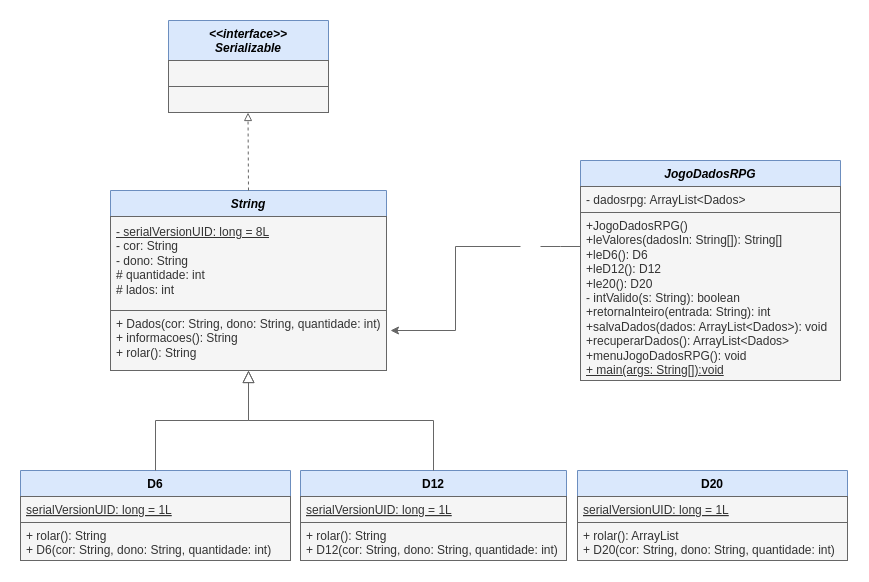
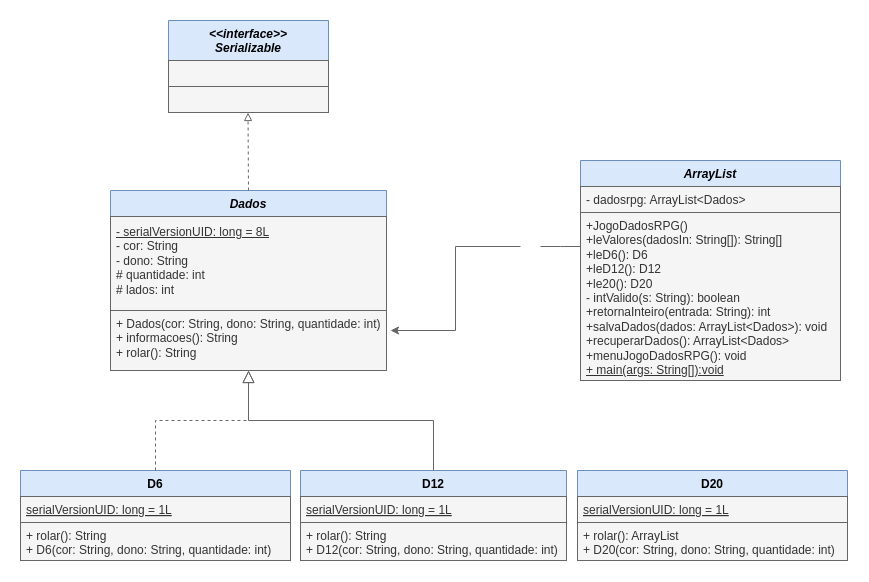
(710, 174) -> (710, 174)
(248, 204) -> (248, 204)
(177, 421) -> (177, 421)
